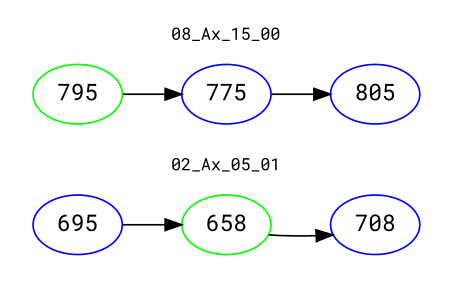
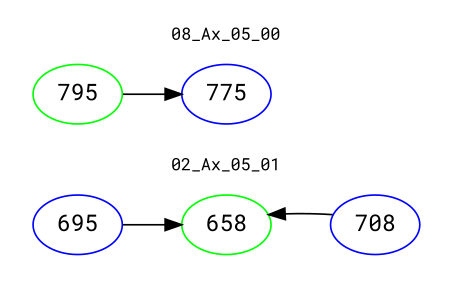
(226, 36) -> (226, 36)
(375, 94) -> none
(292, 236) -> (309, 214)
